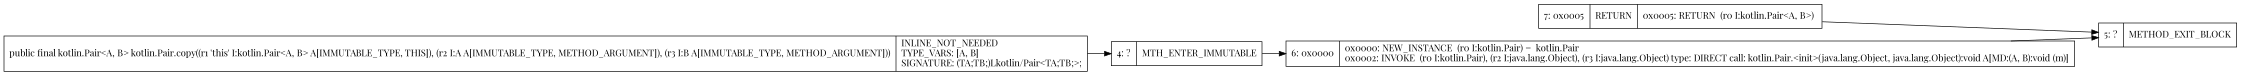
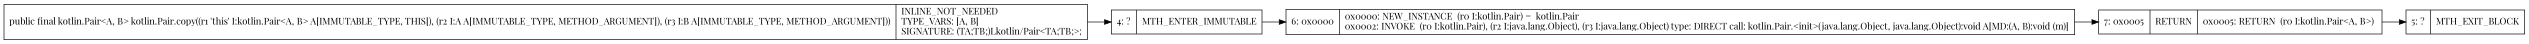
(2180, 35) -> (2478, 22)
(2051, 39) -> (2083, 22)
